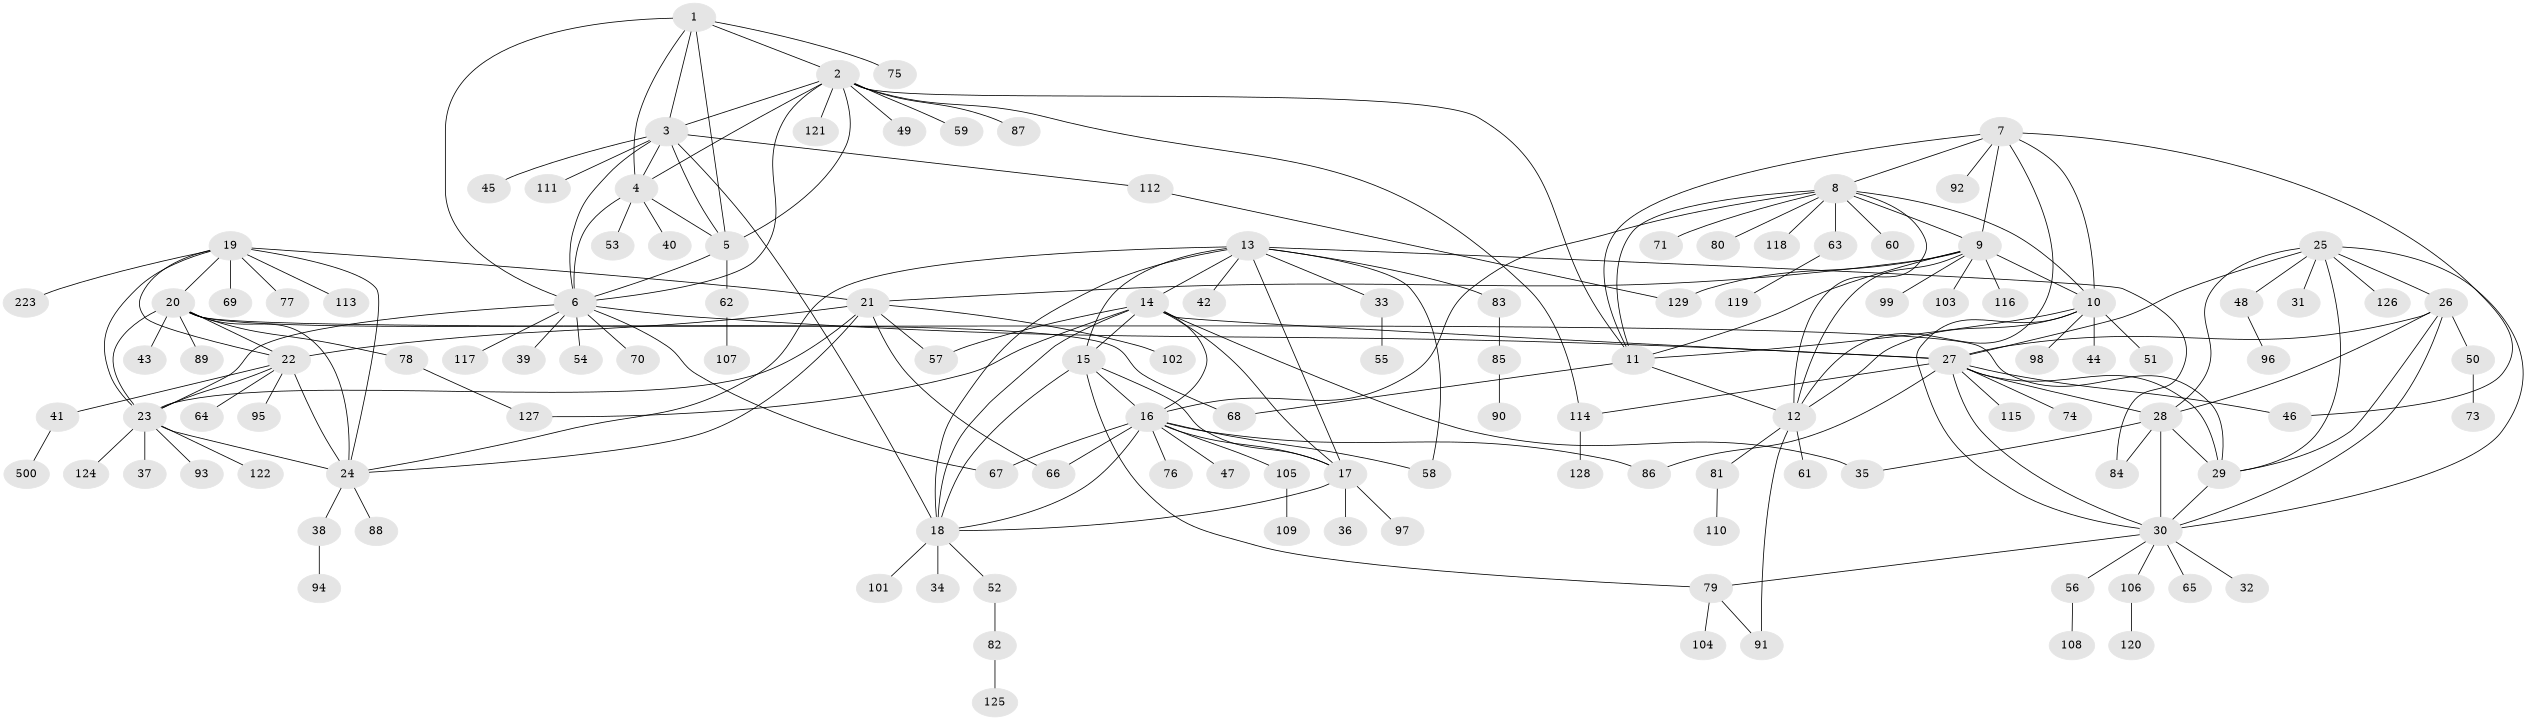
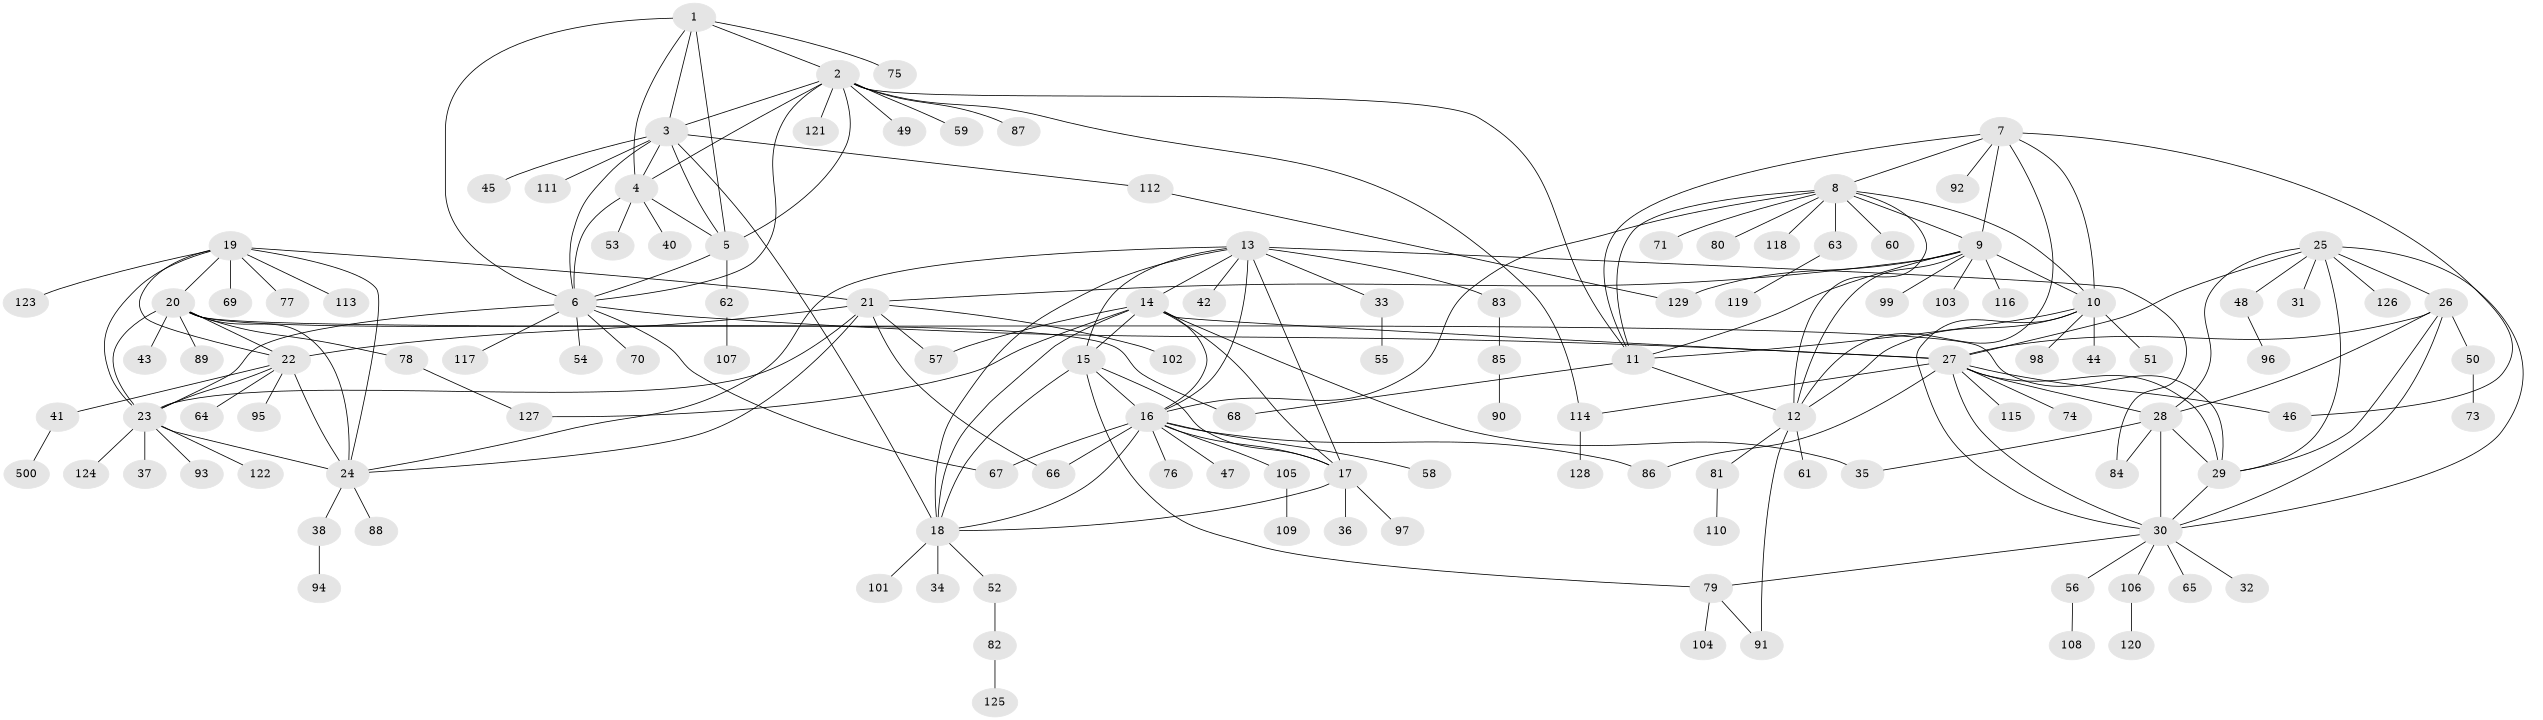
(1419, 301) -> (1230, 349)
(26, 303) -> (26, 303)
(524, 360) -> none
